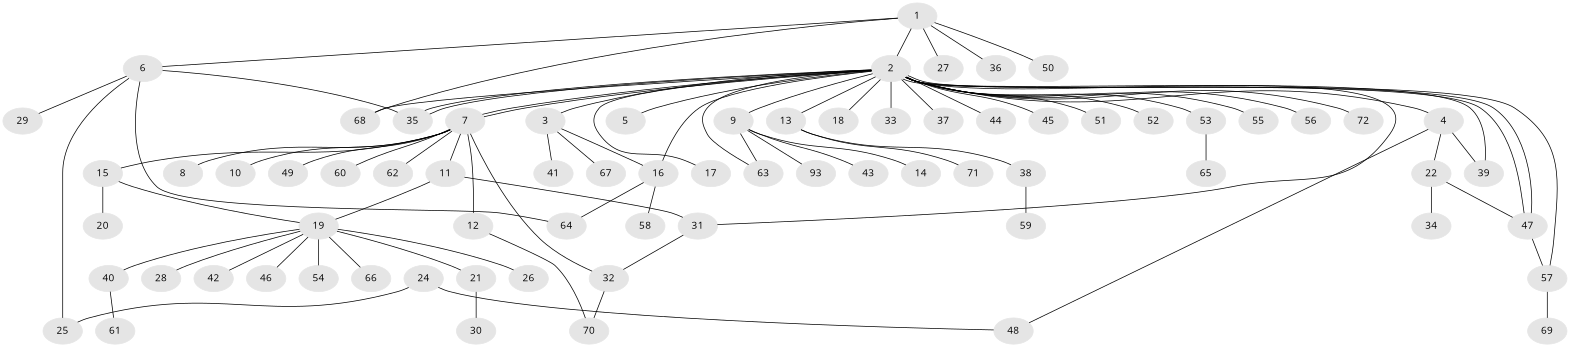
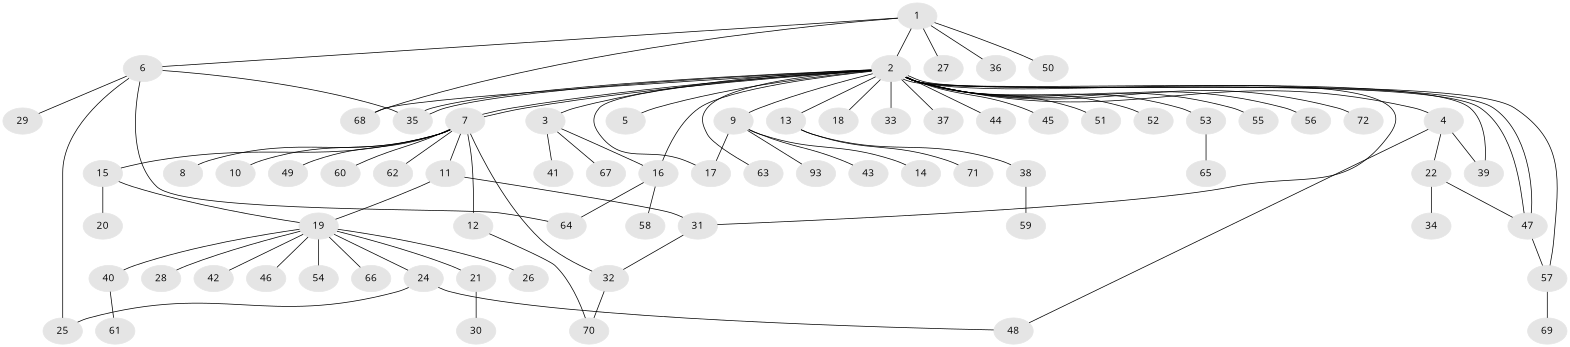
(748, 147) -> (724, 143)
none -> (371, 252)
